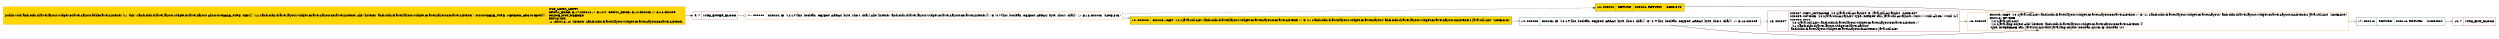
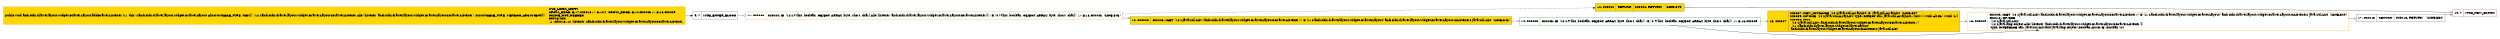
(1858, 7) -> (2067, 8)
(715, 16) -> (715, 16)
(1864, 21) -> (1864, 21)
(2480, 21) -> (2480, 13)
